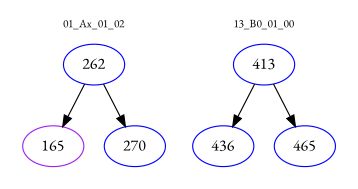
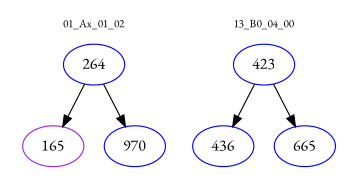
(264, 24) -> (264, 24)
(94, 65) -> (94, 65)
(264, 65) -> (264, 65)
(135, 146) -> (135, 146)
(305, 146) -> (305, 146)
